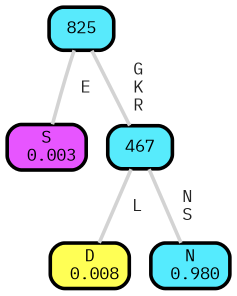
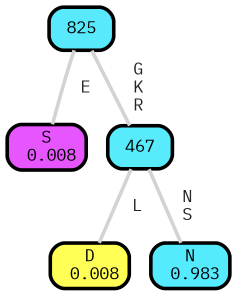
(47, 147) -> (47, 147)
(190, 266) -> (190, 266)
